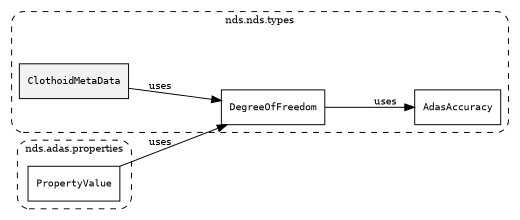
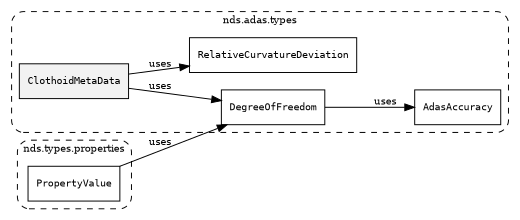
(260, 21) -> (260, 21)
none -> (273, 55)
(74, 149) -> (74, 149)
